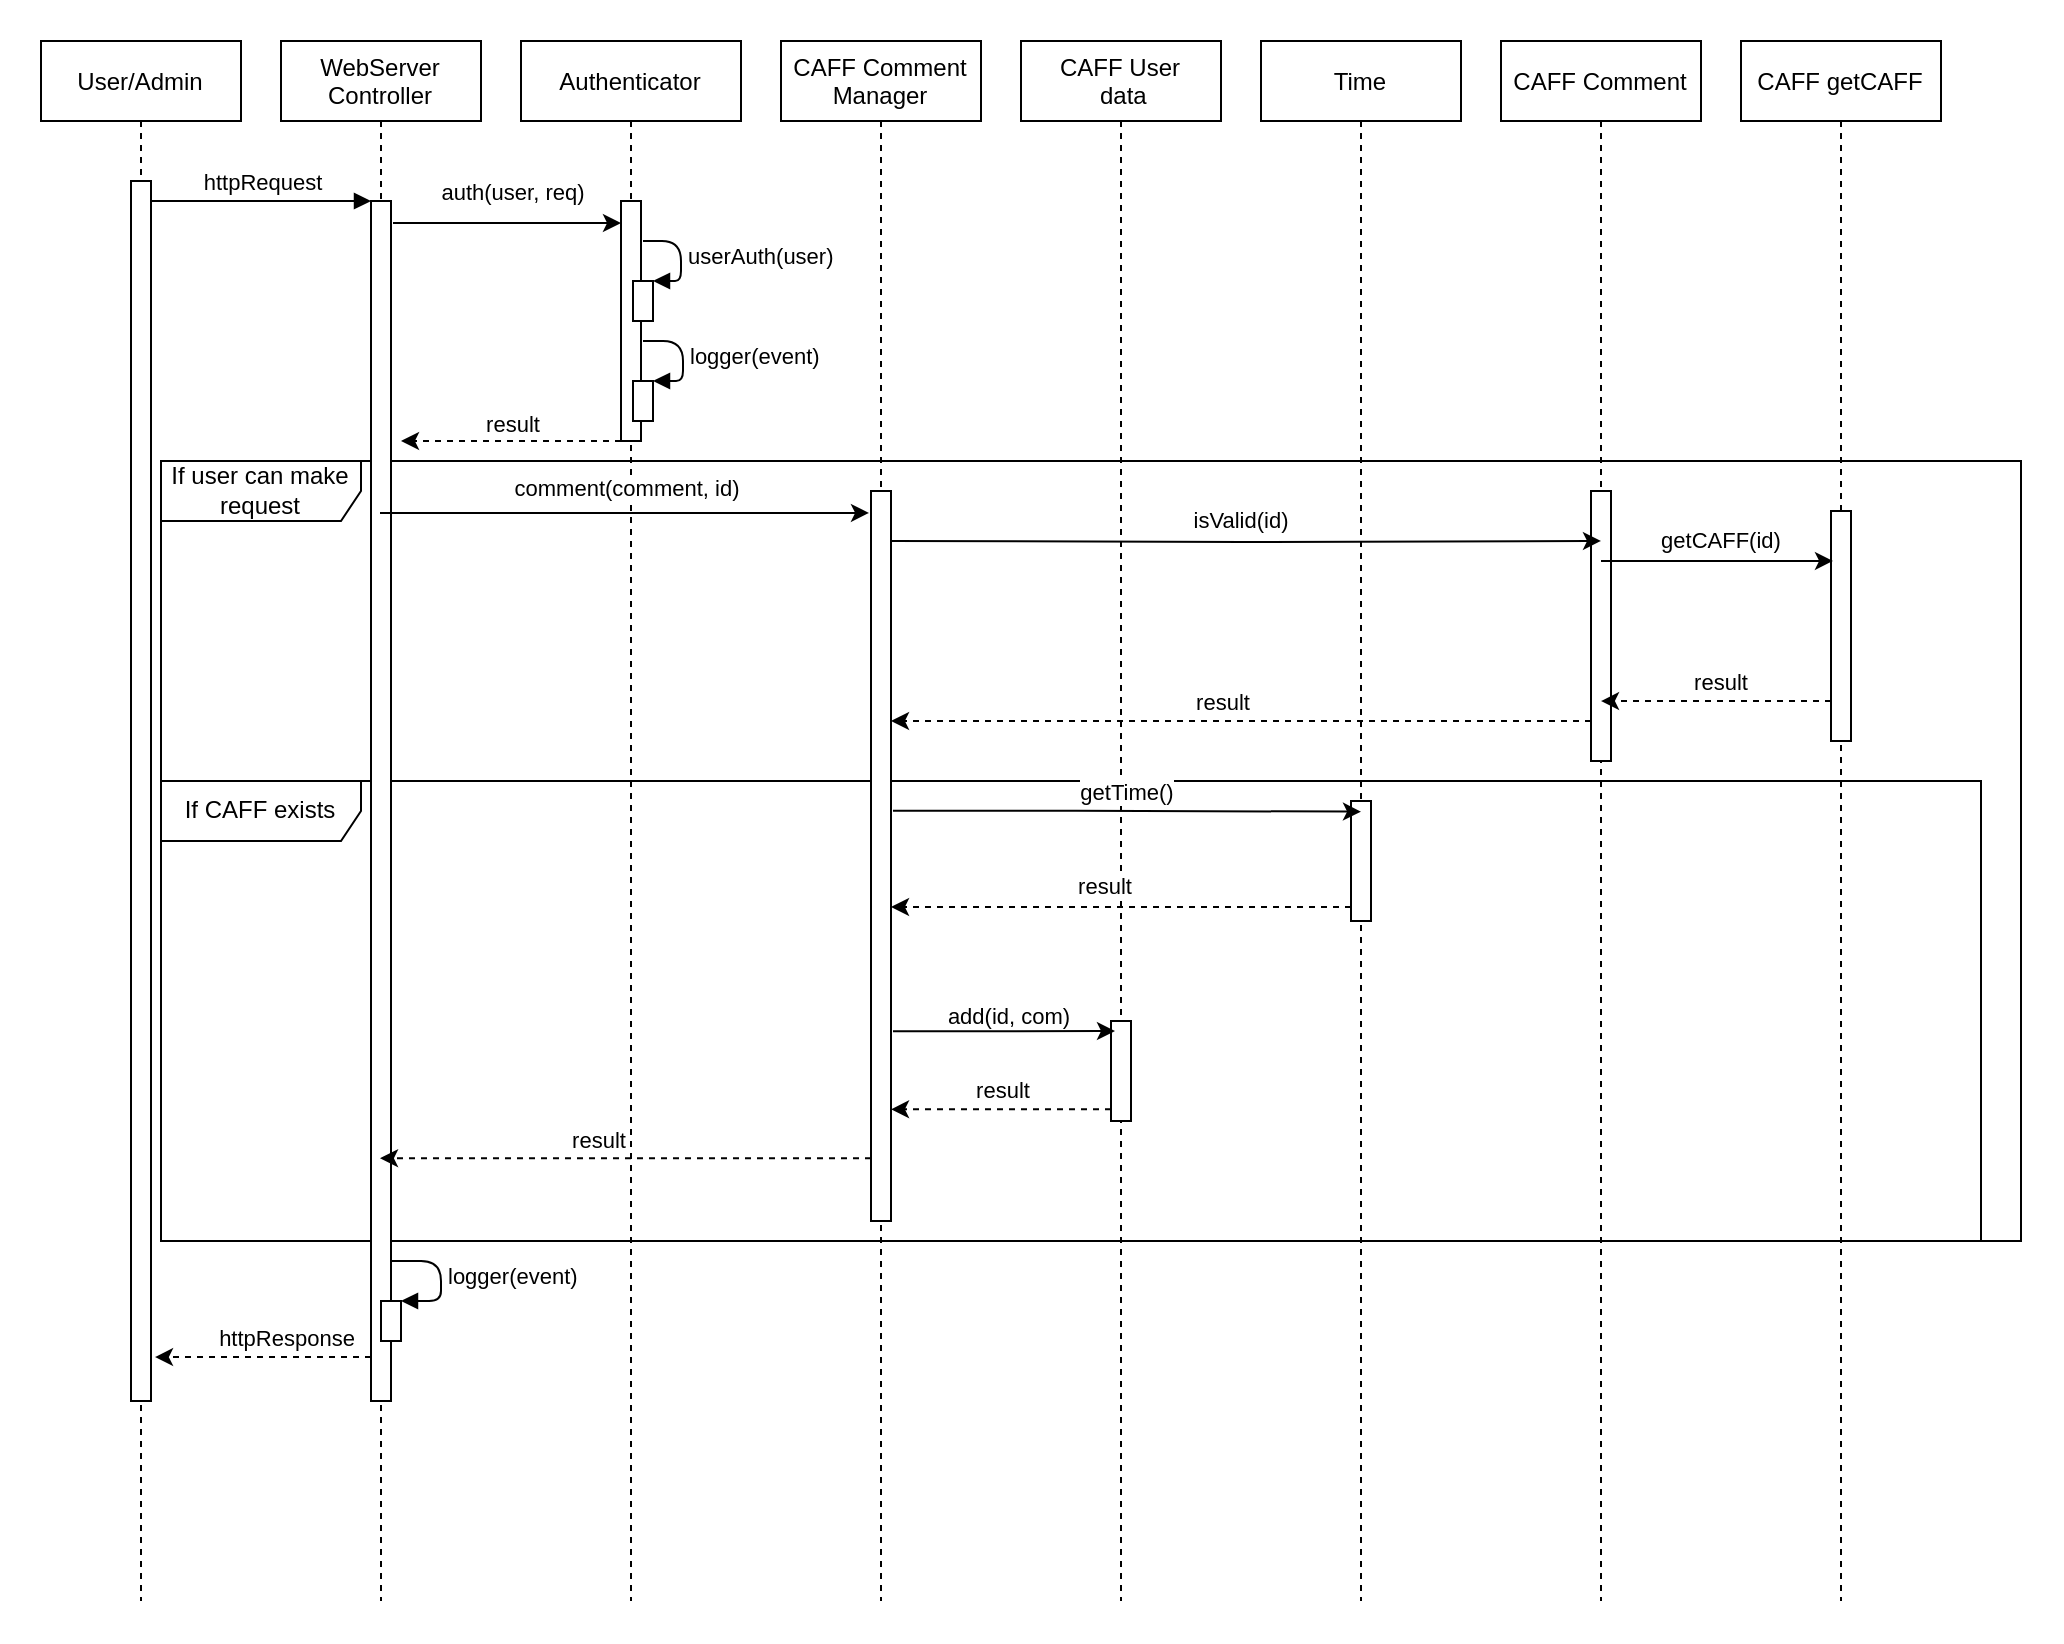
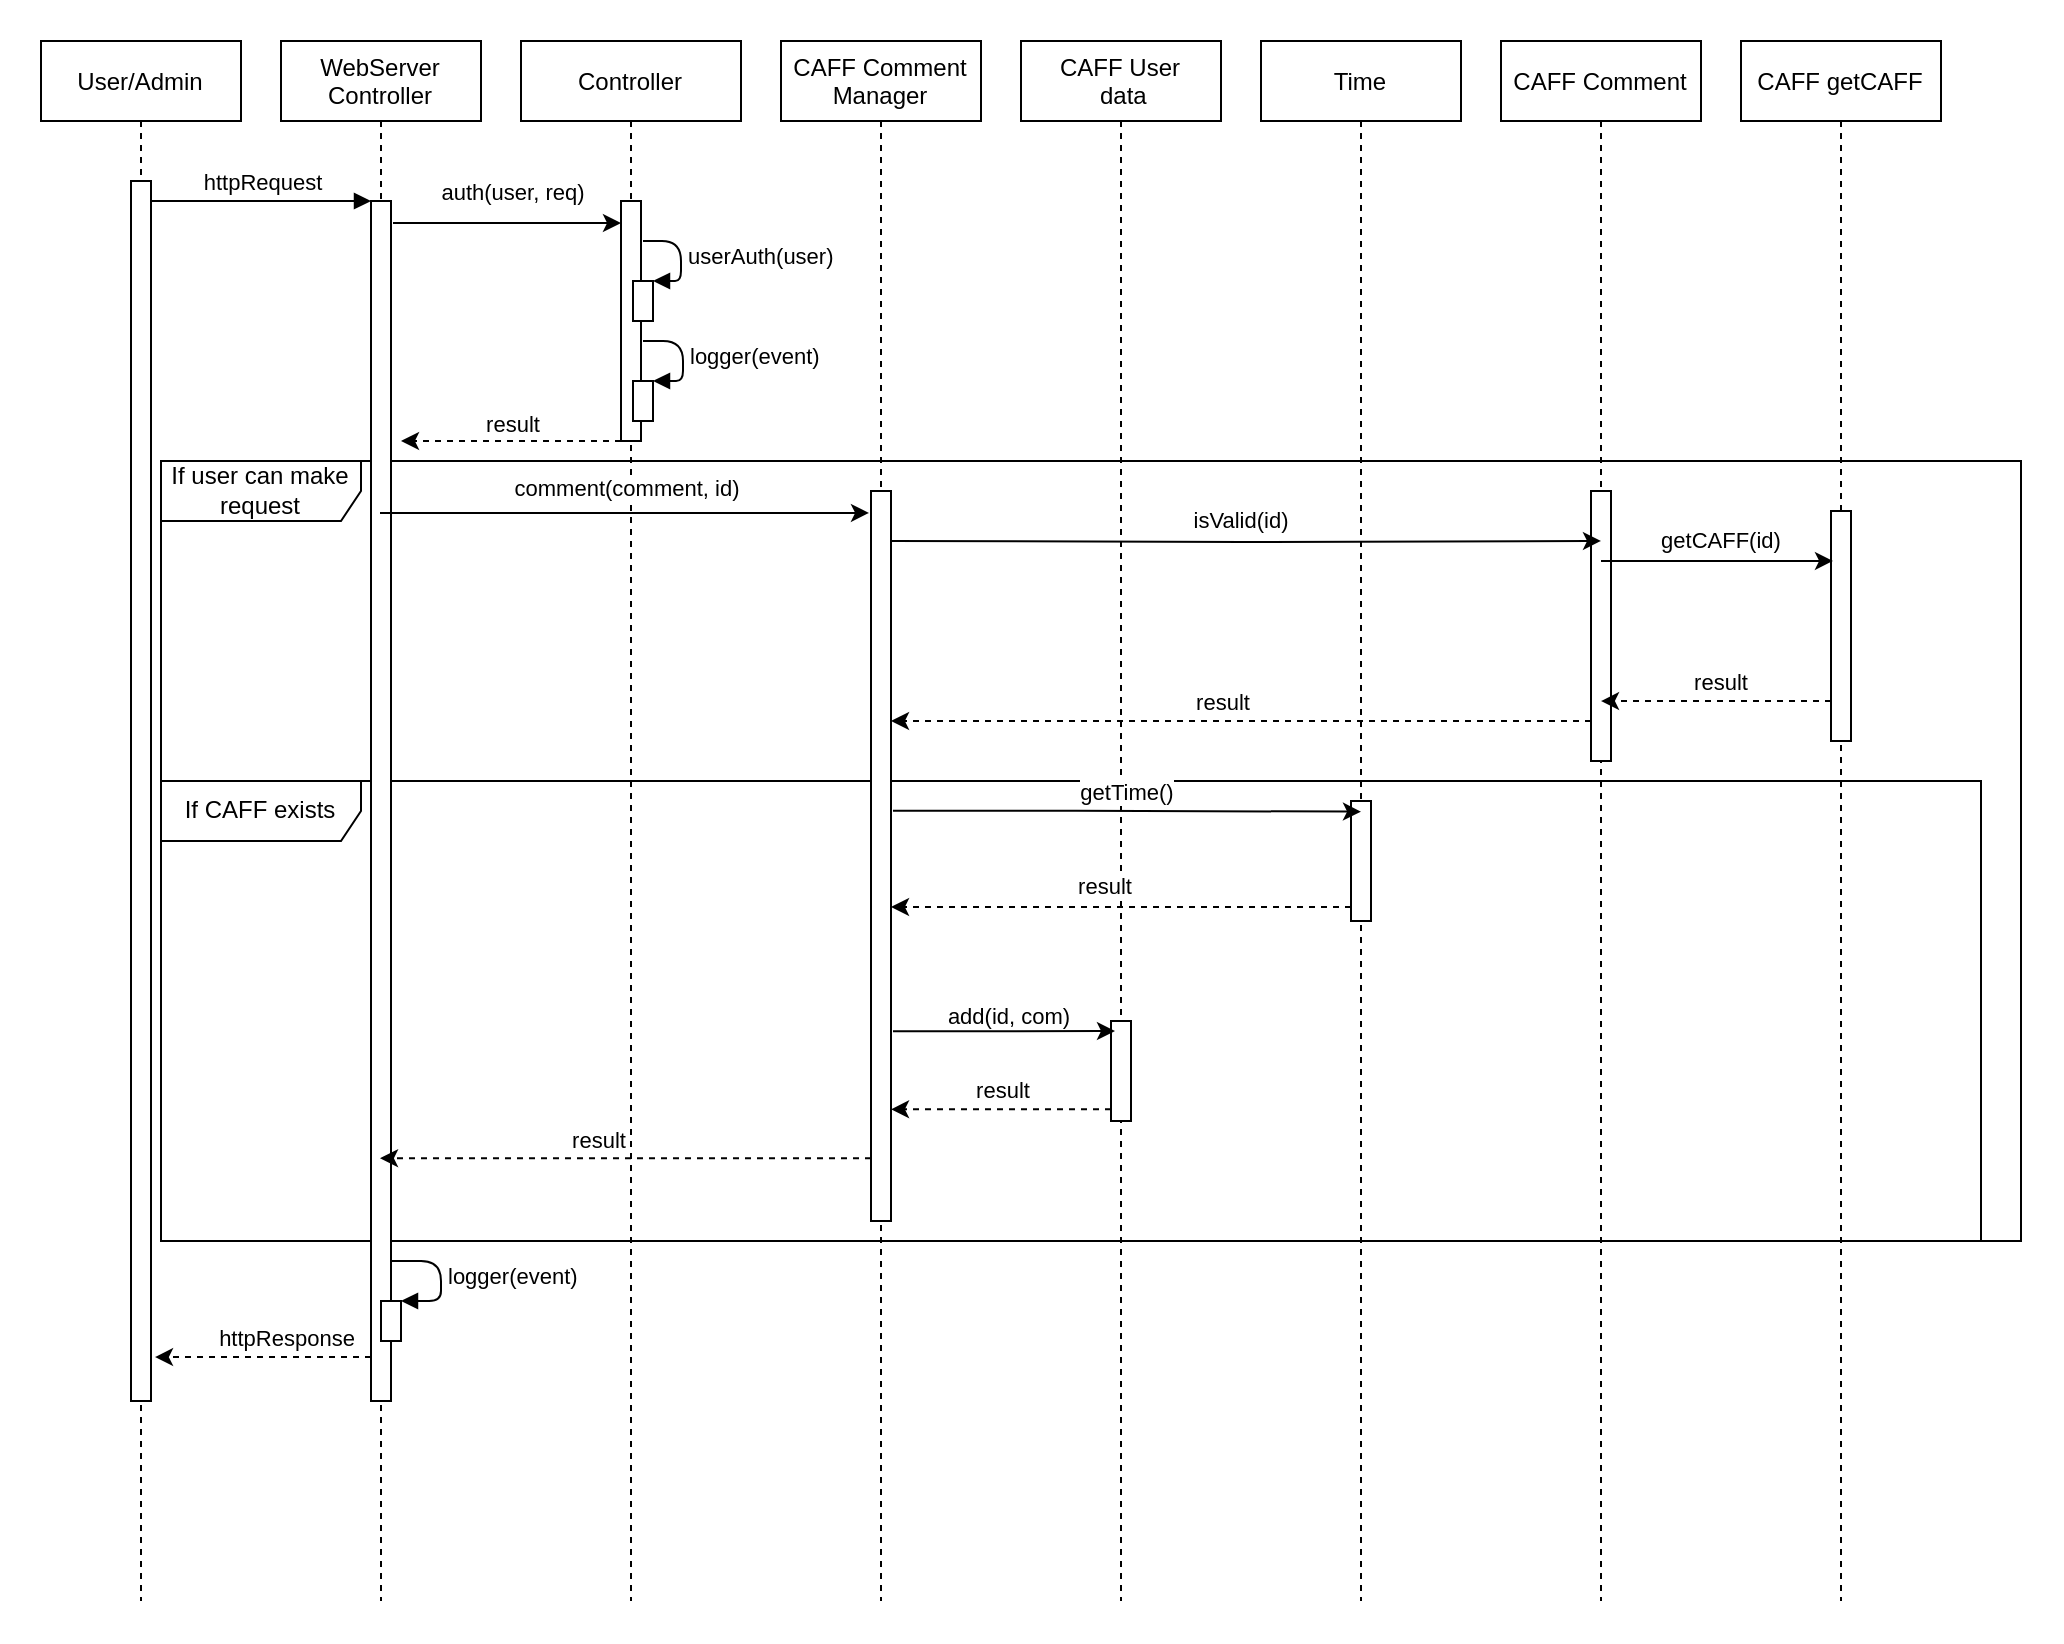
(630, 82) -> (630, 82)
